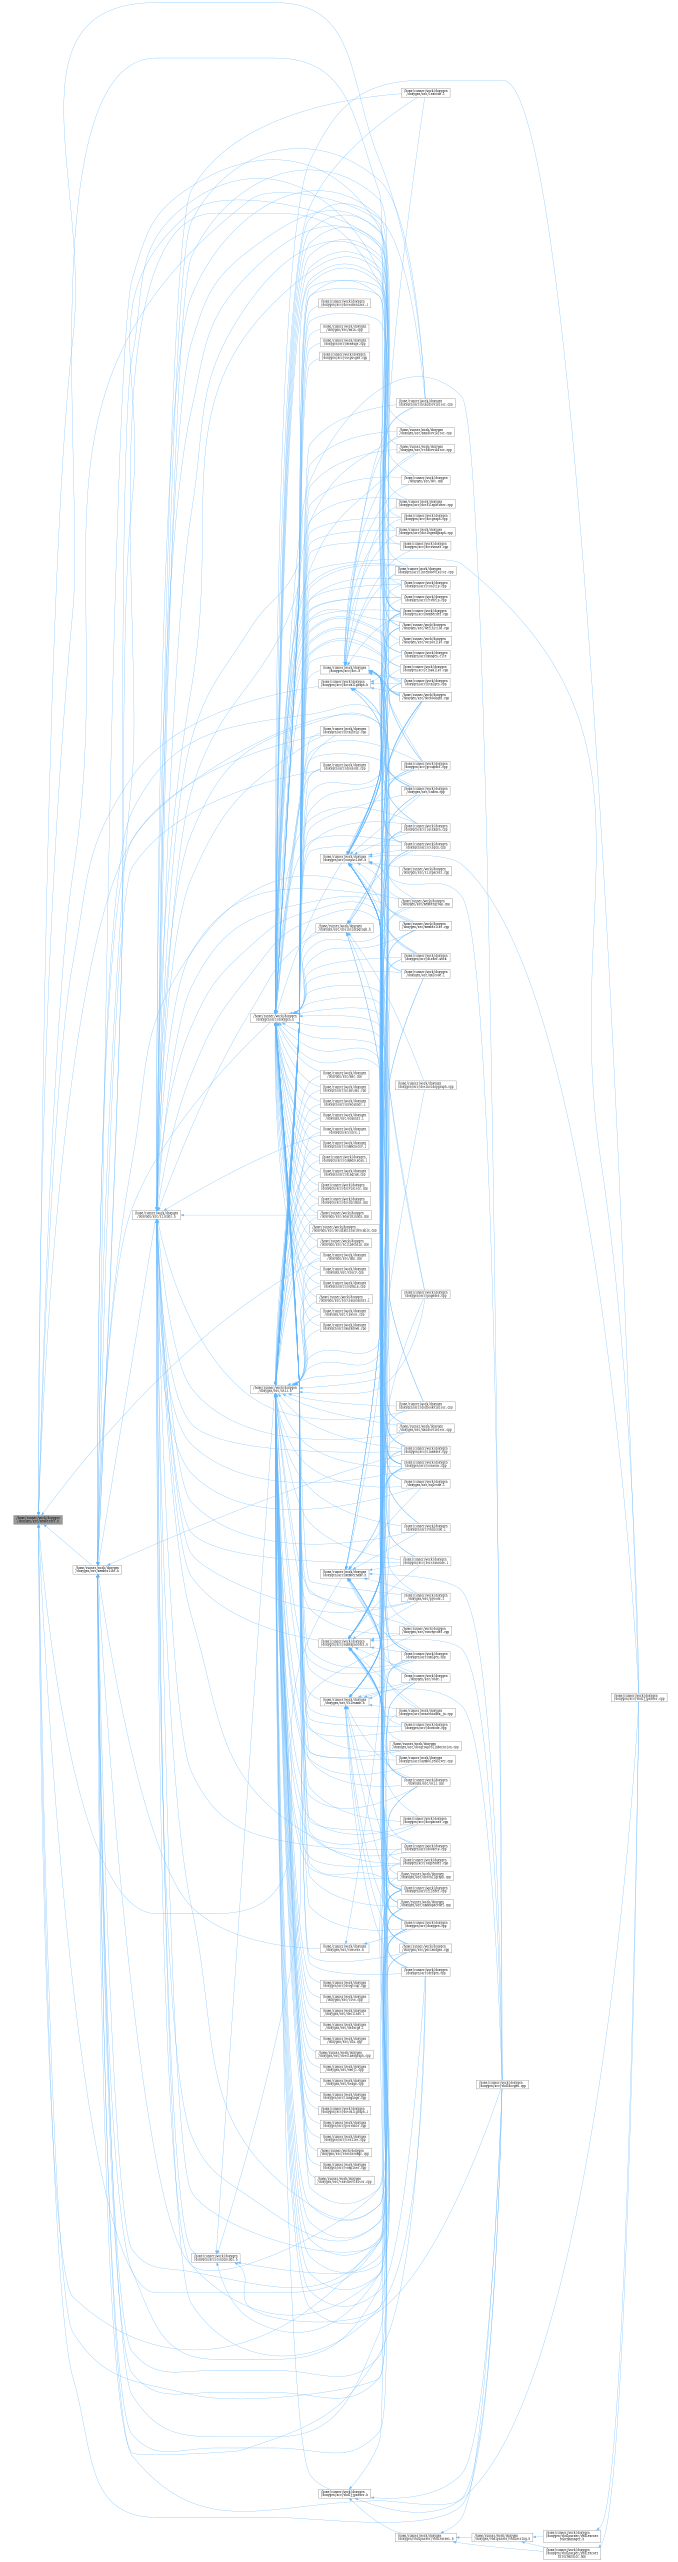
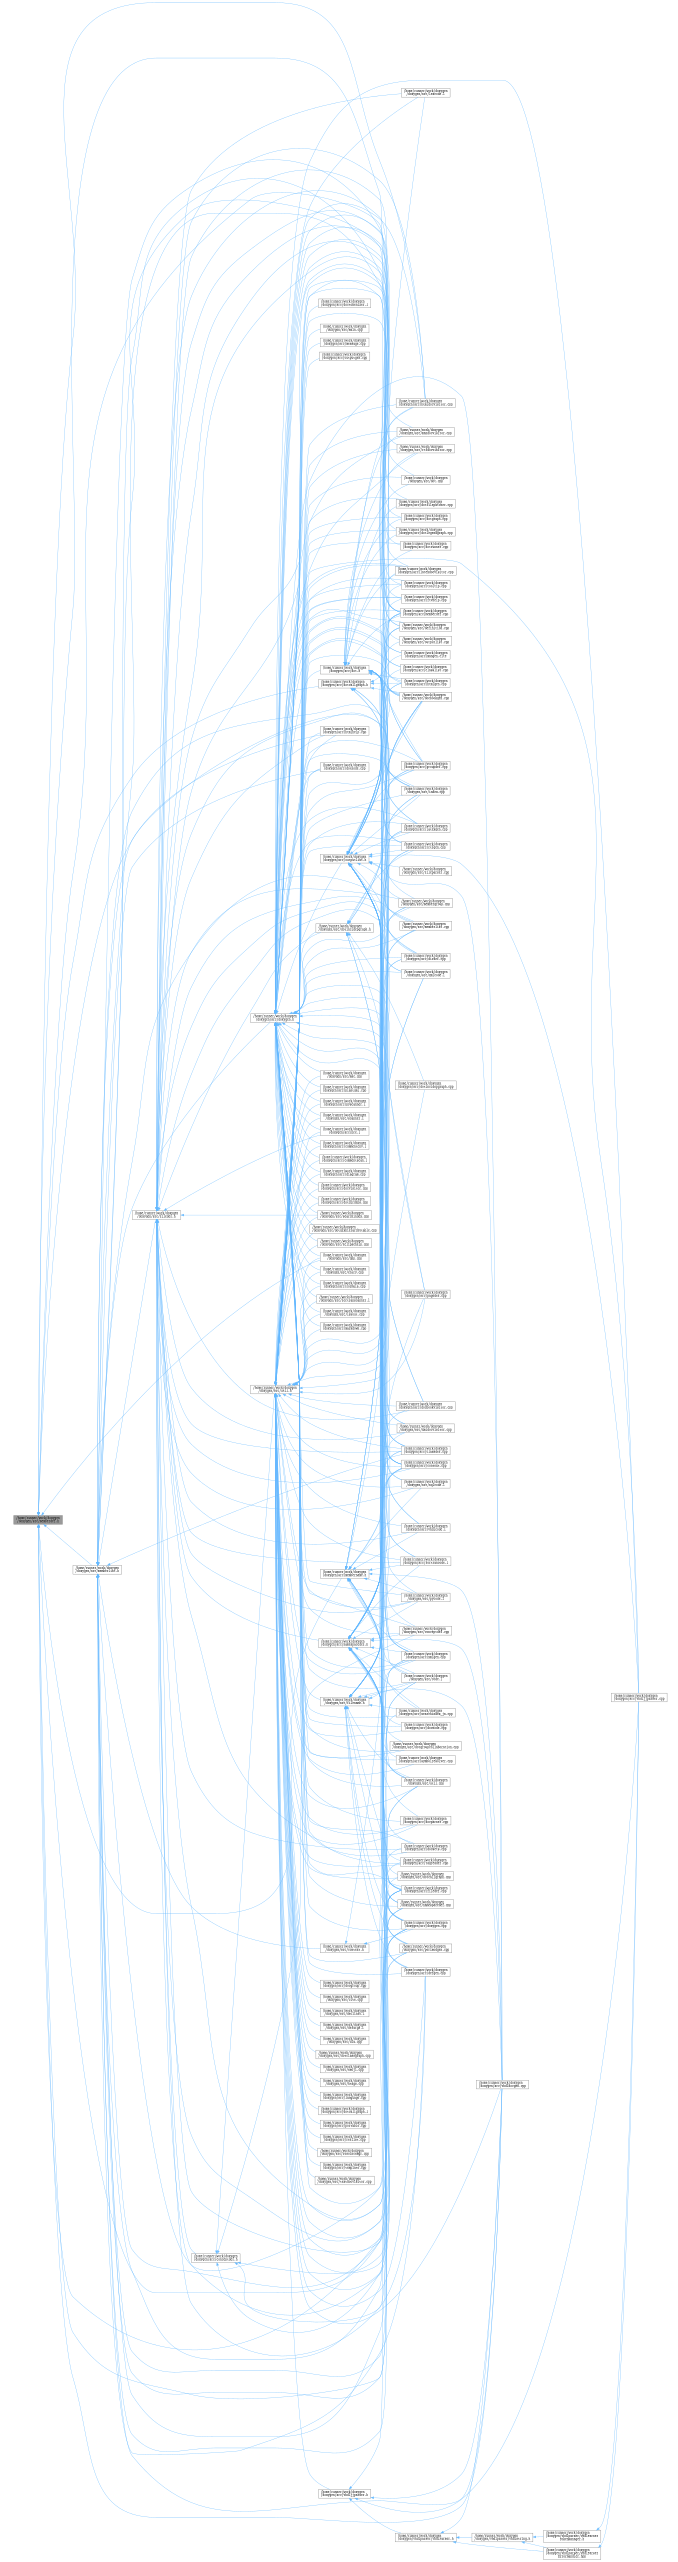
(426, 958) -> (426, 958)
none -> (386, 1175)
